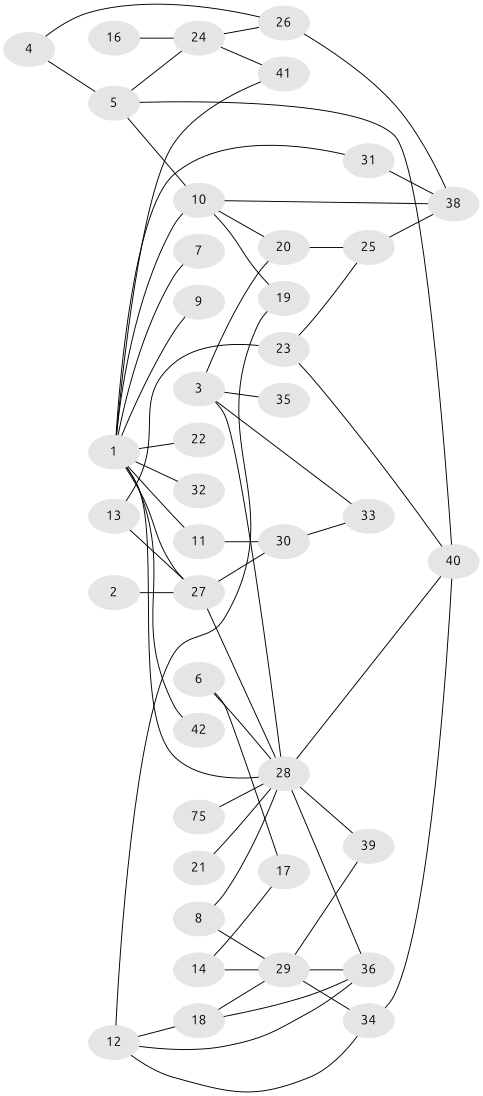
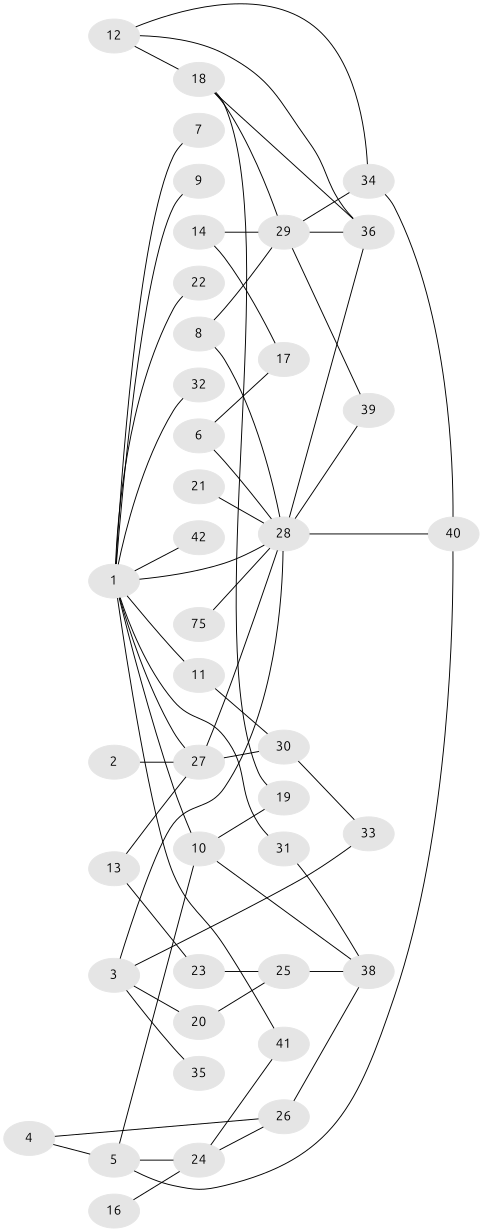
(241, 224) -> none
(373, 453) -> none
(175, 652) -> (241, 439)
